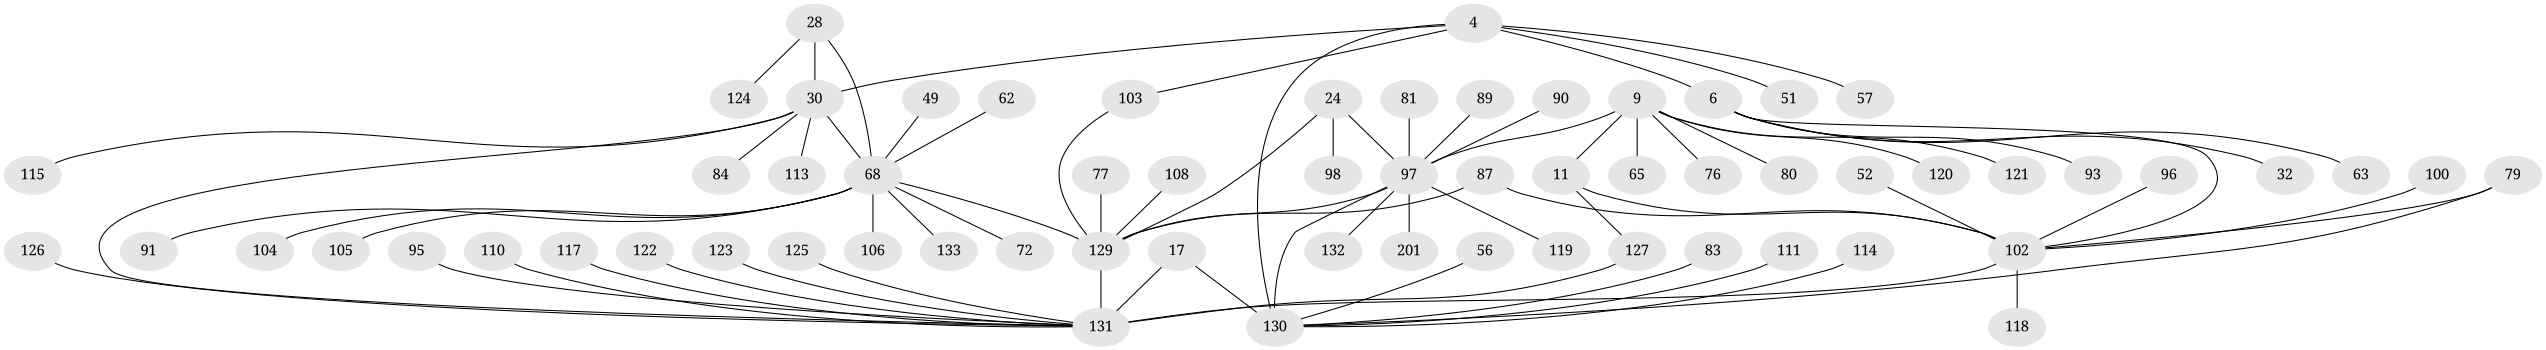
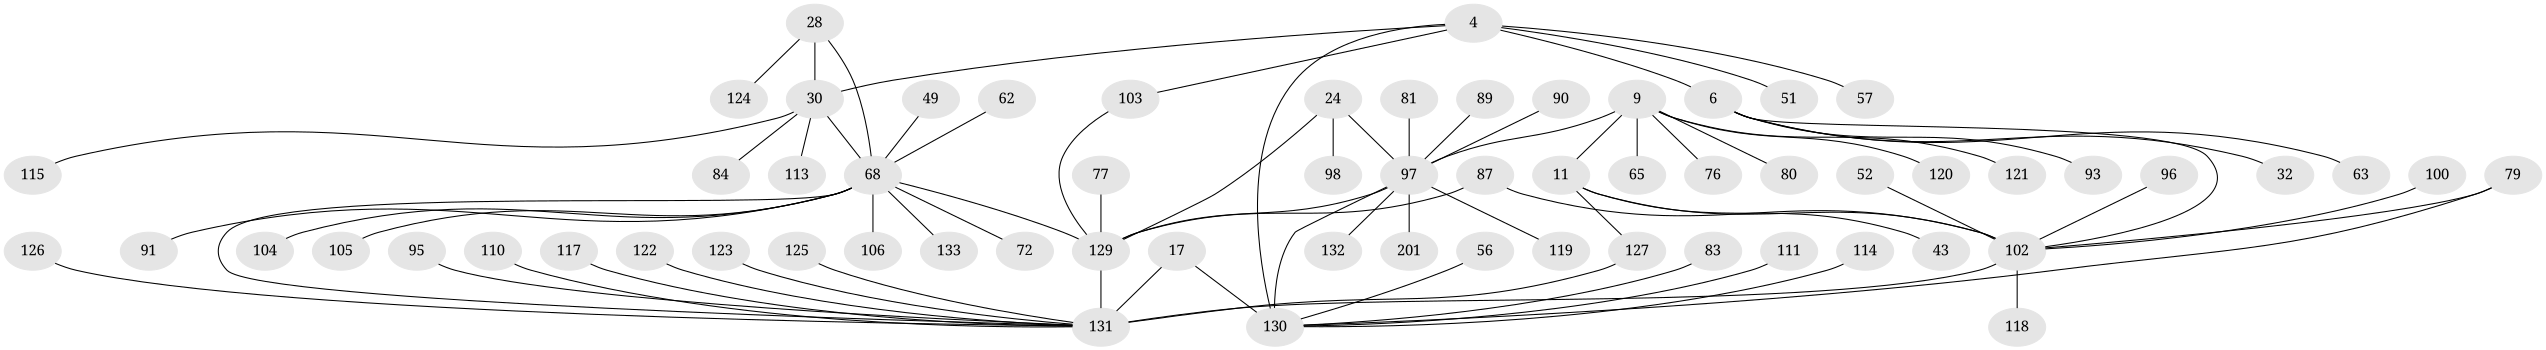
(1177, 175) -> none
none -> (1941, 251)
(108, 254) -> (313, 287)
